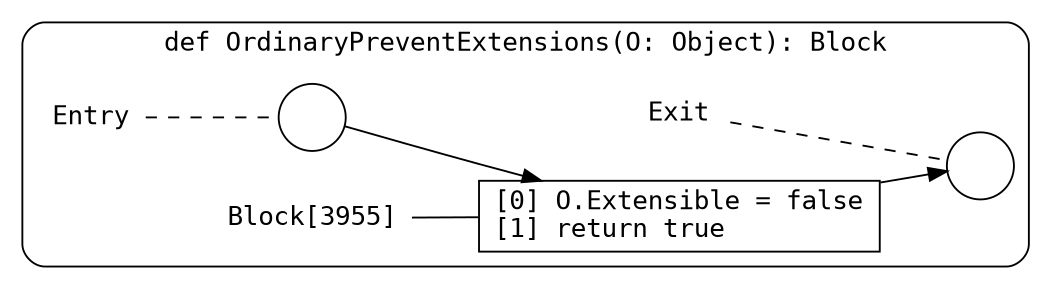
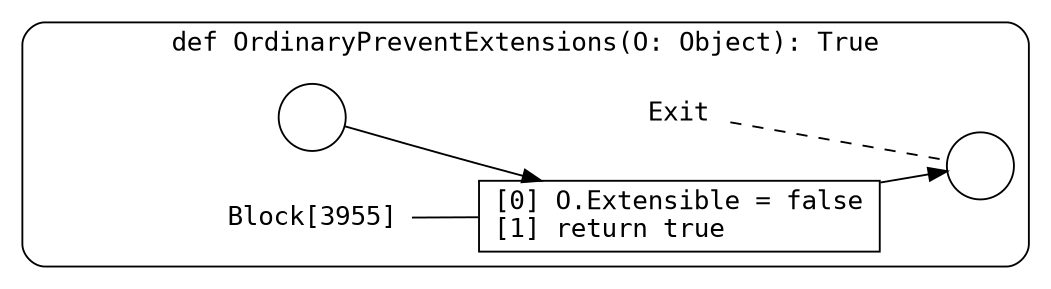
(526, 44) -> (526, 44)
(91, 117) -> none
